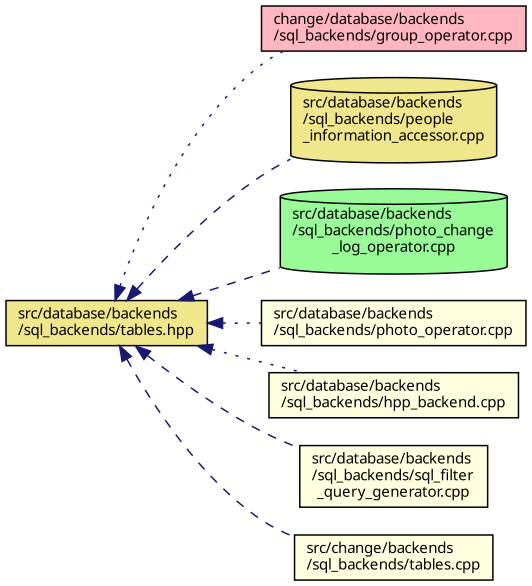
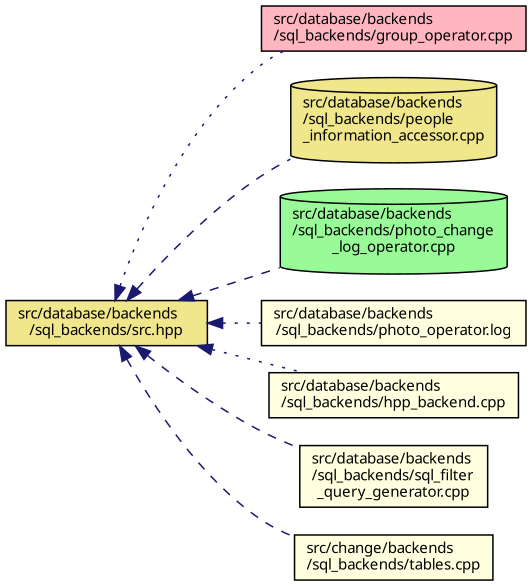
(394, 29) -> (394, 29)
(107, 323) -> (107, 323)
(394, 323) -> (394, 323)
